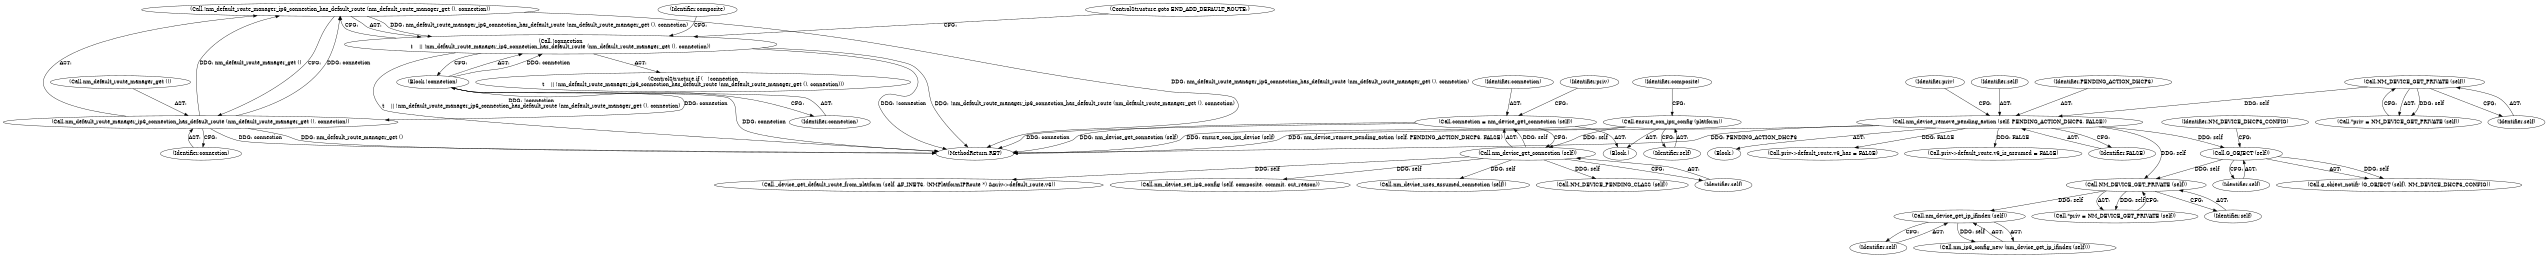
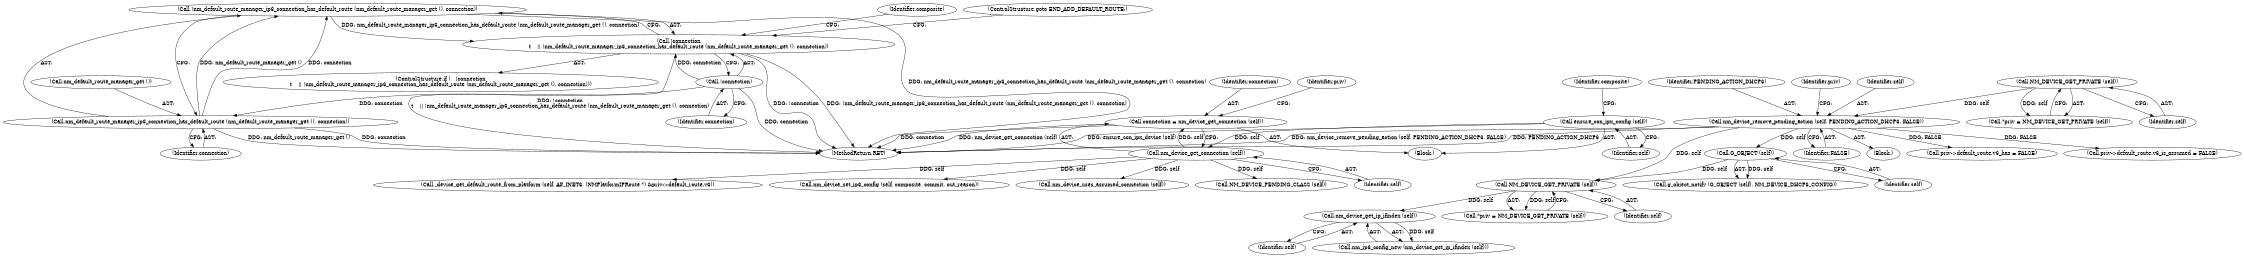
(433, 82) -> (729, 82)
(1672, 122) -> (1604, 122)
(2235, 122) -> none
